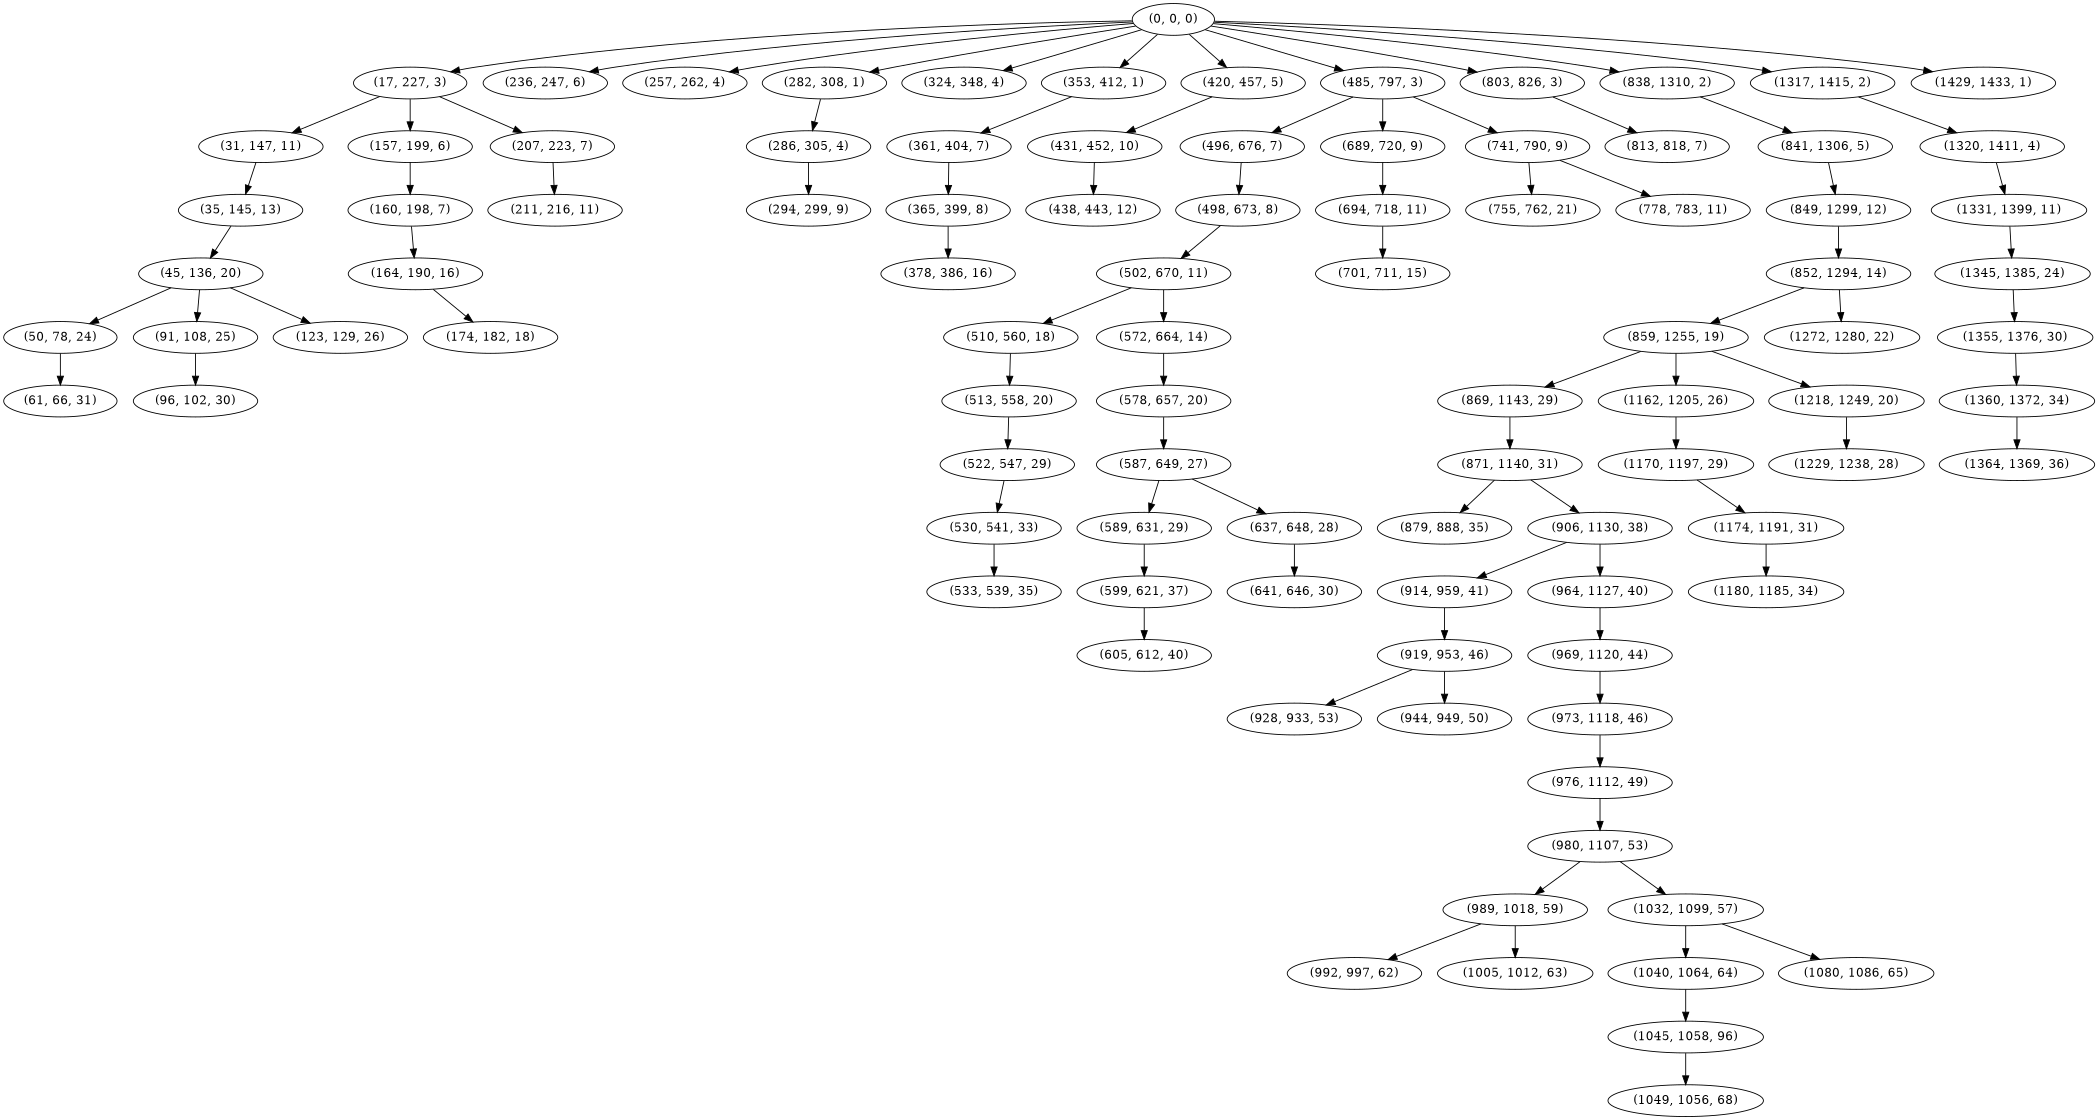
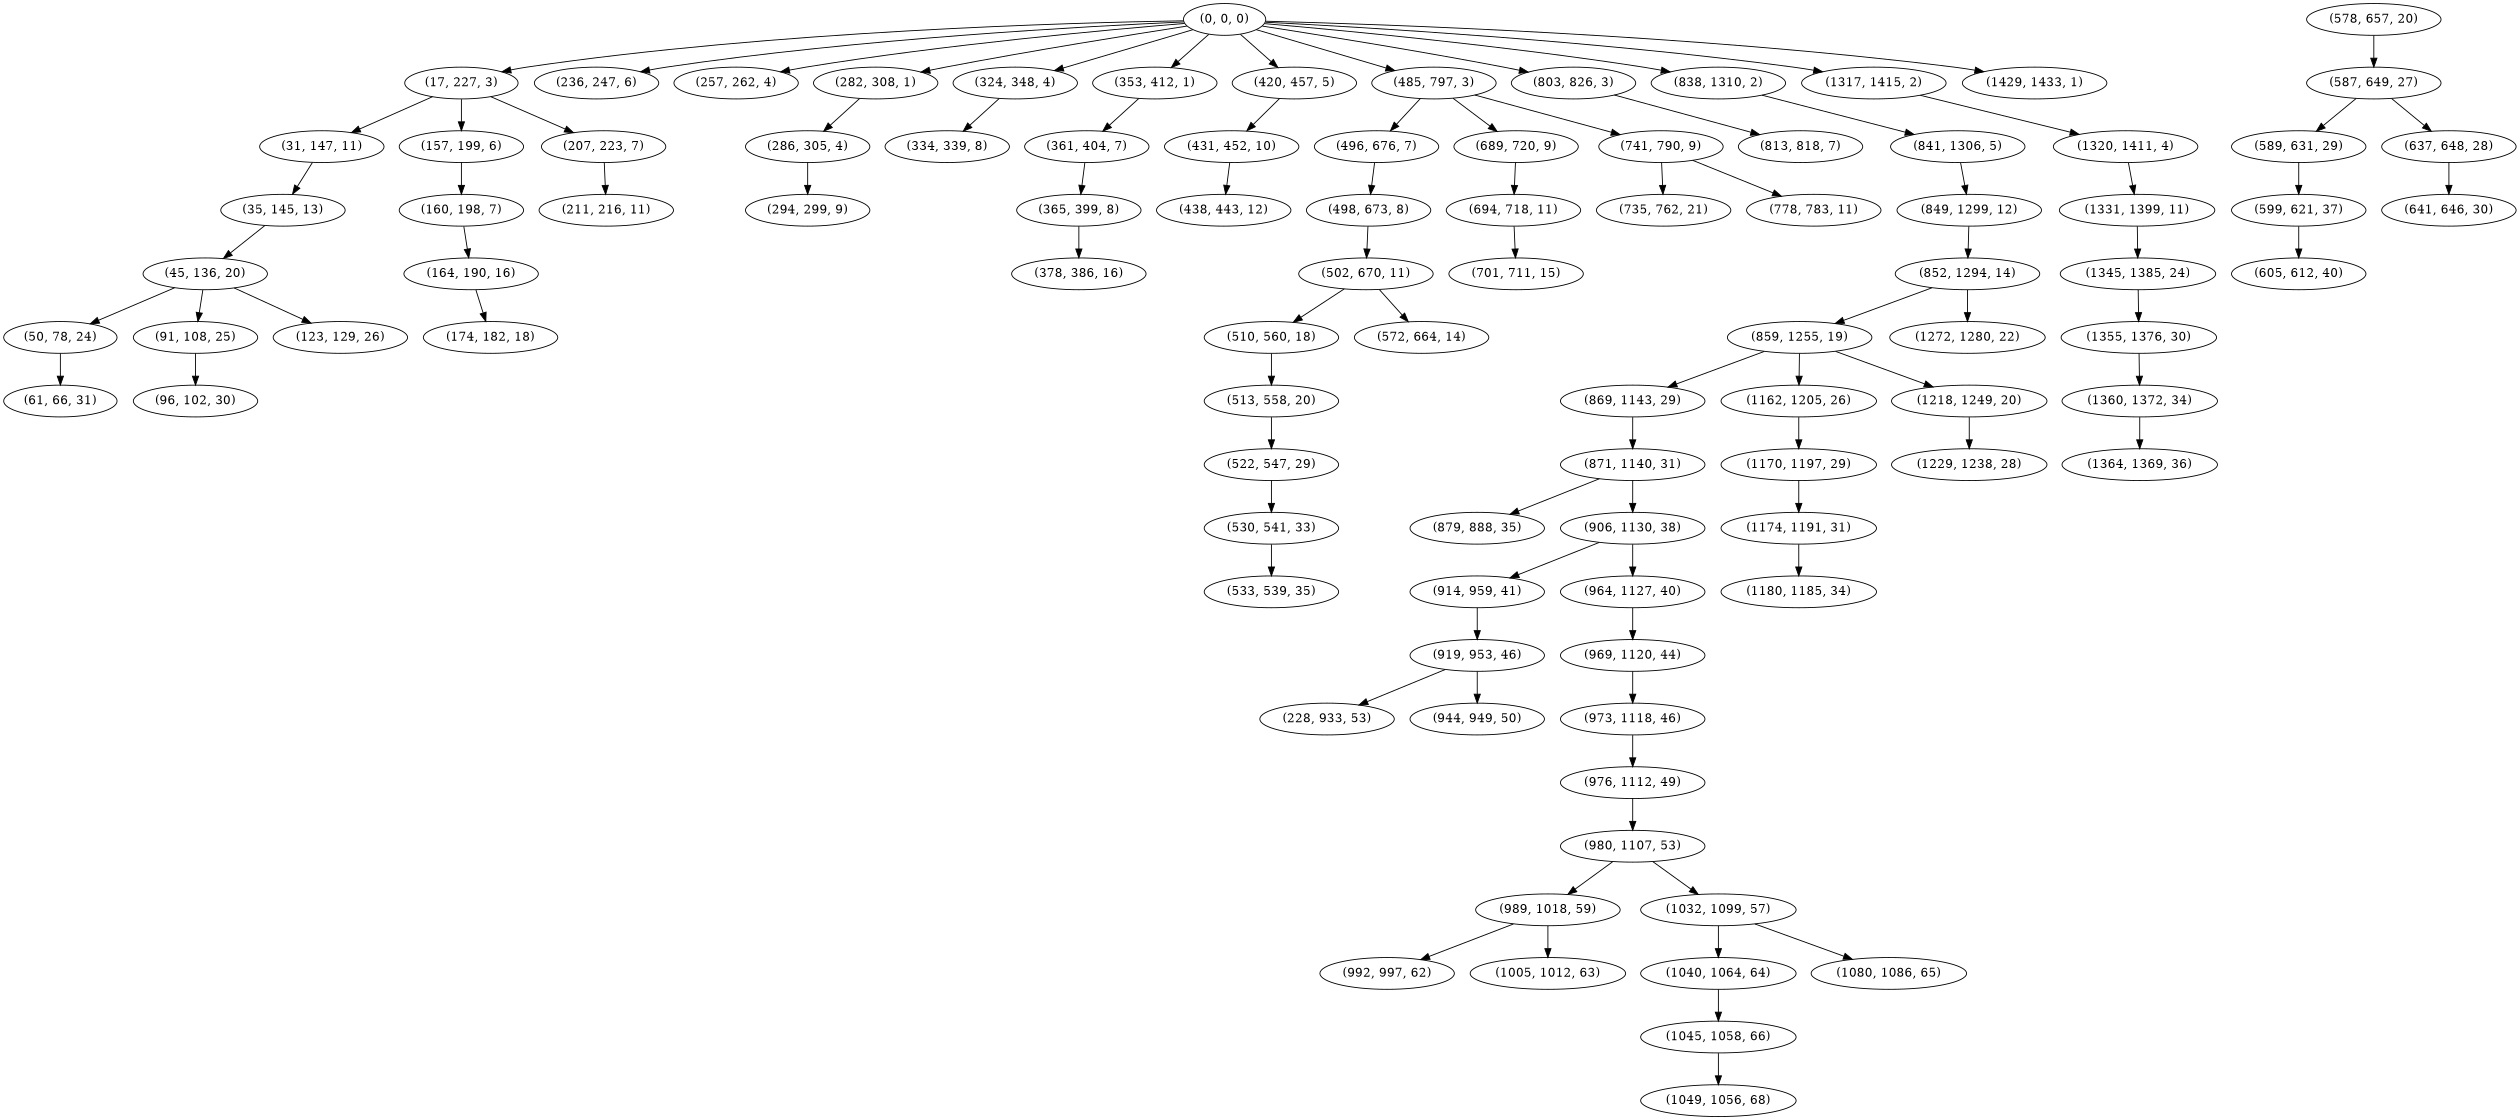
none -> (947, 147)
(1533, 210) -> (1664, 210)
(1164, 365) -> none
(1294, 719) -> (1327, 719)
(1686, 1037) -> (1718, 1037)
